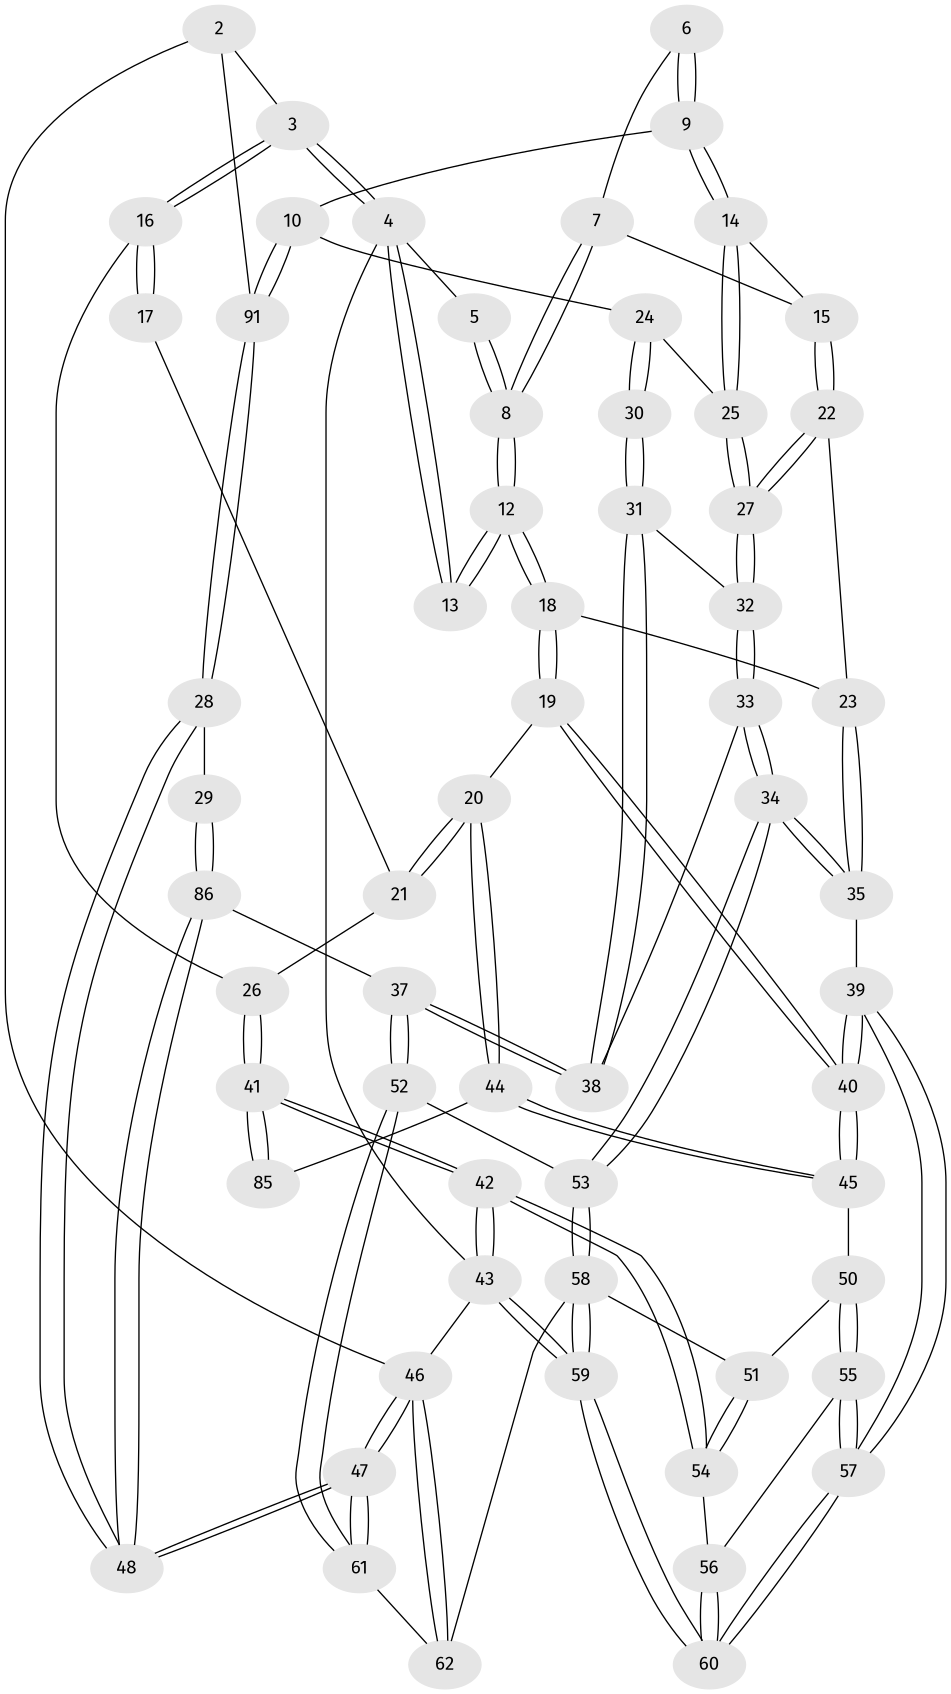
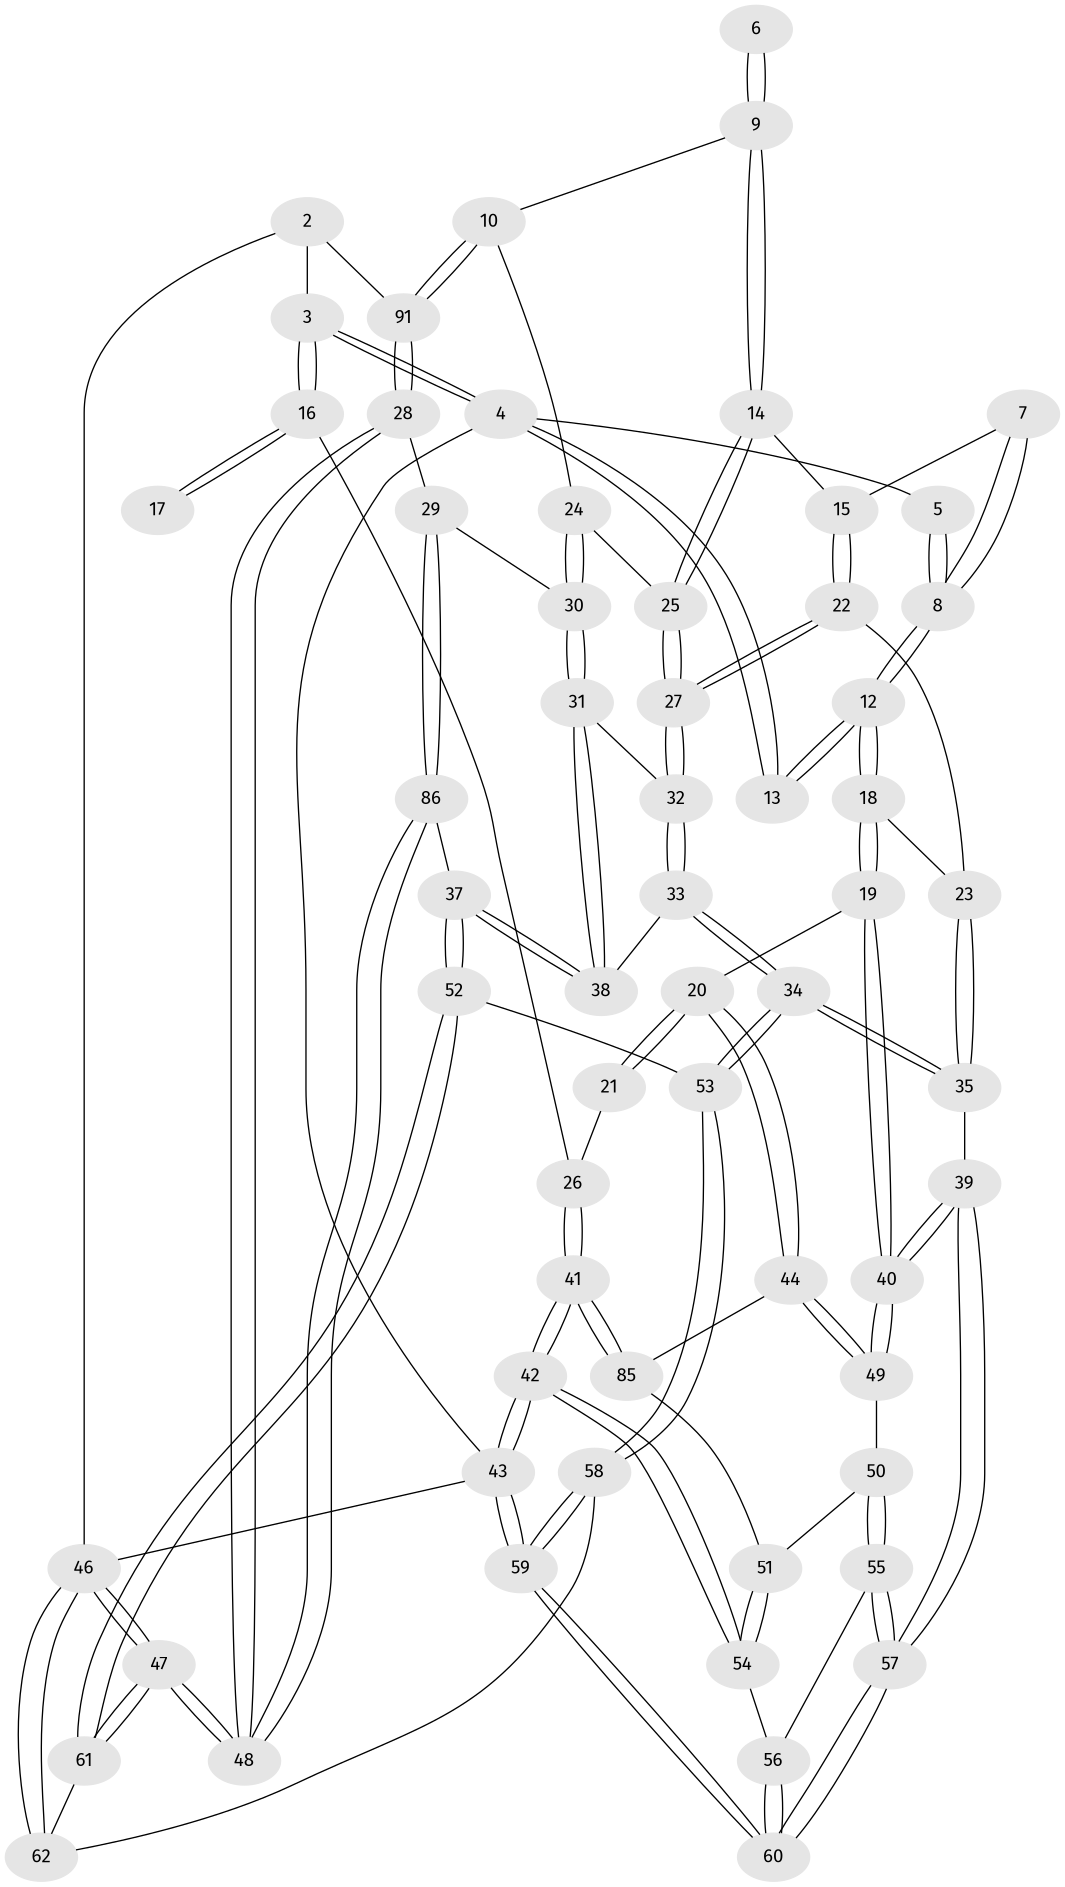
(630, 121) -> none
none -> (503, 558)
(273, 606) -> none
(848, 1184) -> (876, 1376)
(670, 1330) -> (719, 1459)
